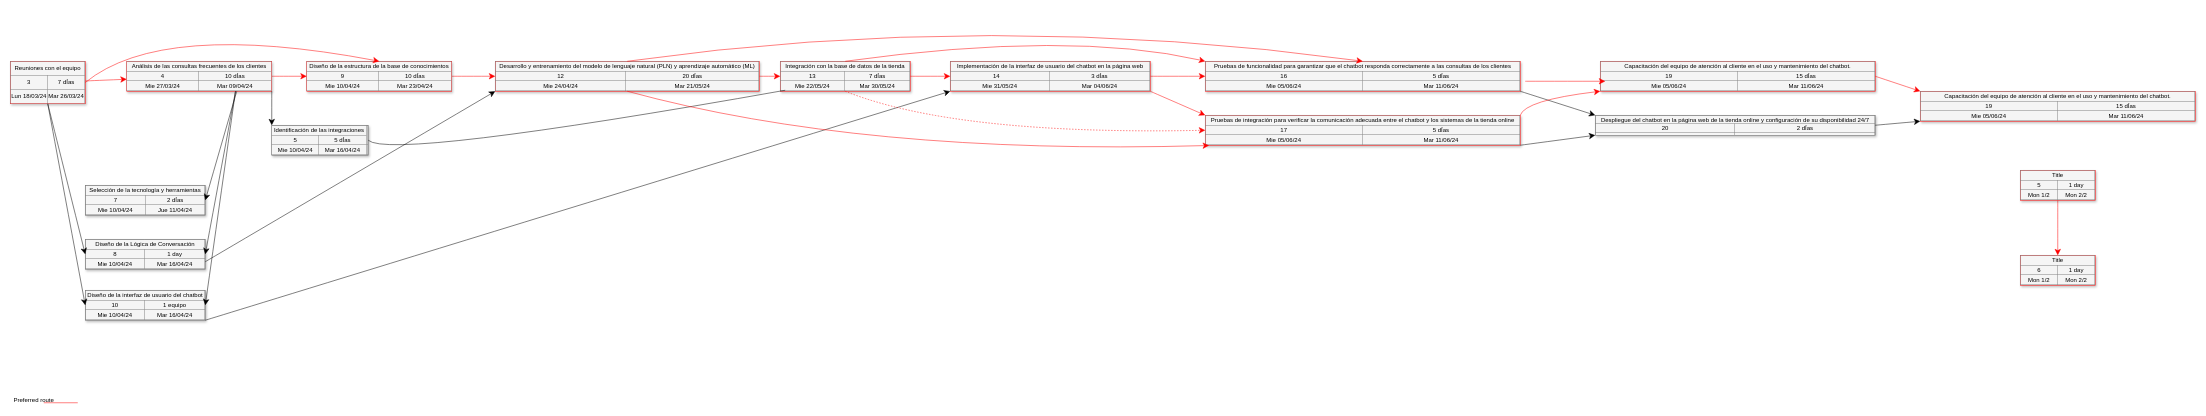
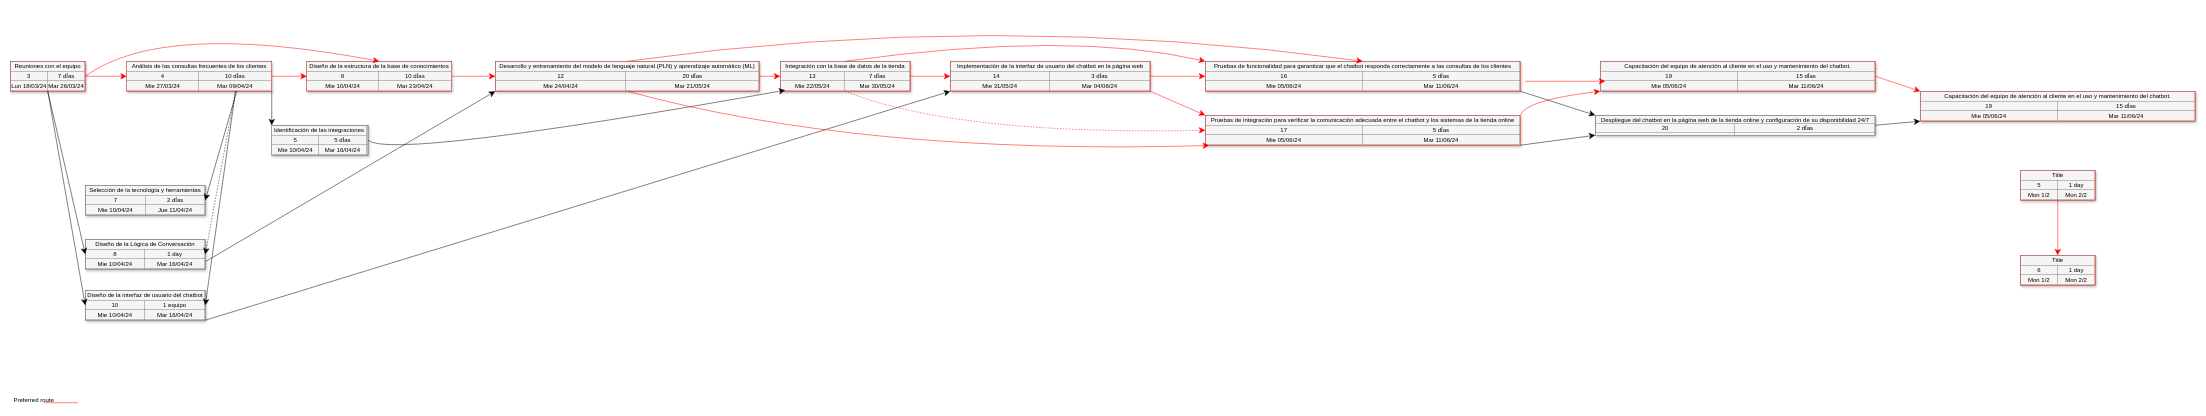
(48, 83) -> (48, 76)
(781, 91) -> (779, 91)
(217, 192) -> (217, 192)
